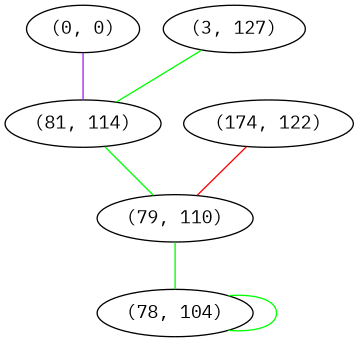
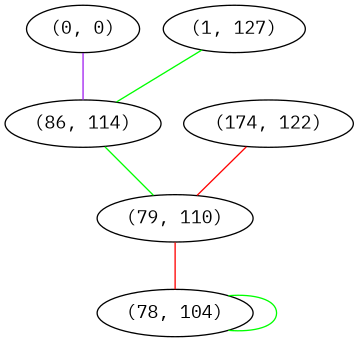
(234, 29) -> (234, 29)
(83, 124) -> (83, 124)
(175, 266) -> (175, 266)
